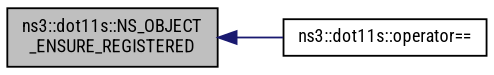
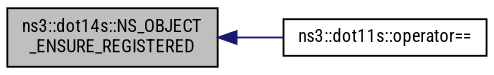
(112, 37) -> (112, 37)
